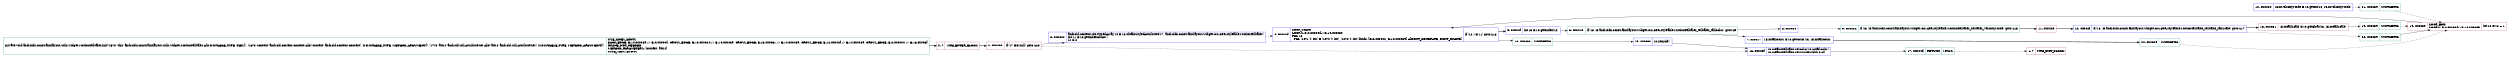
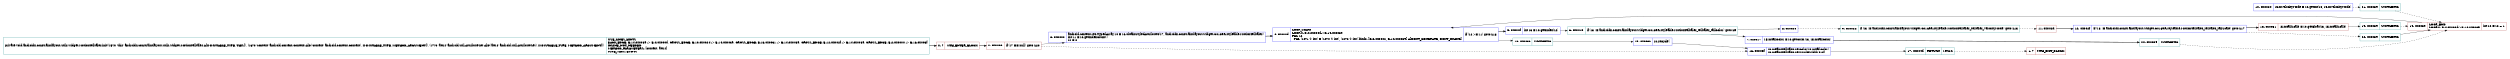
(2027, 29) -> (2027, 29)
(1268, 36) -> (1268, 36)
